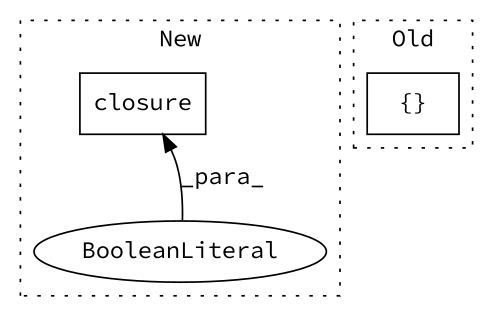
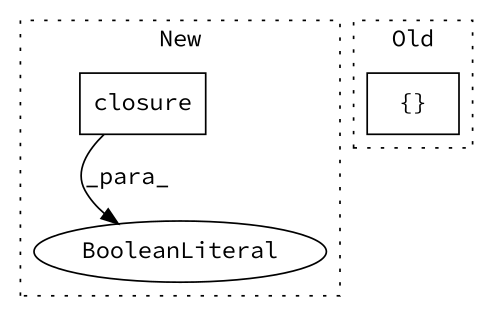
(181, 184) -> (81, 174)
